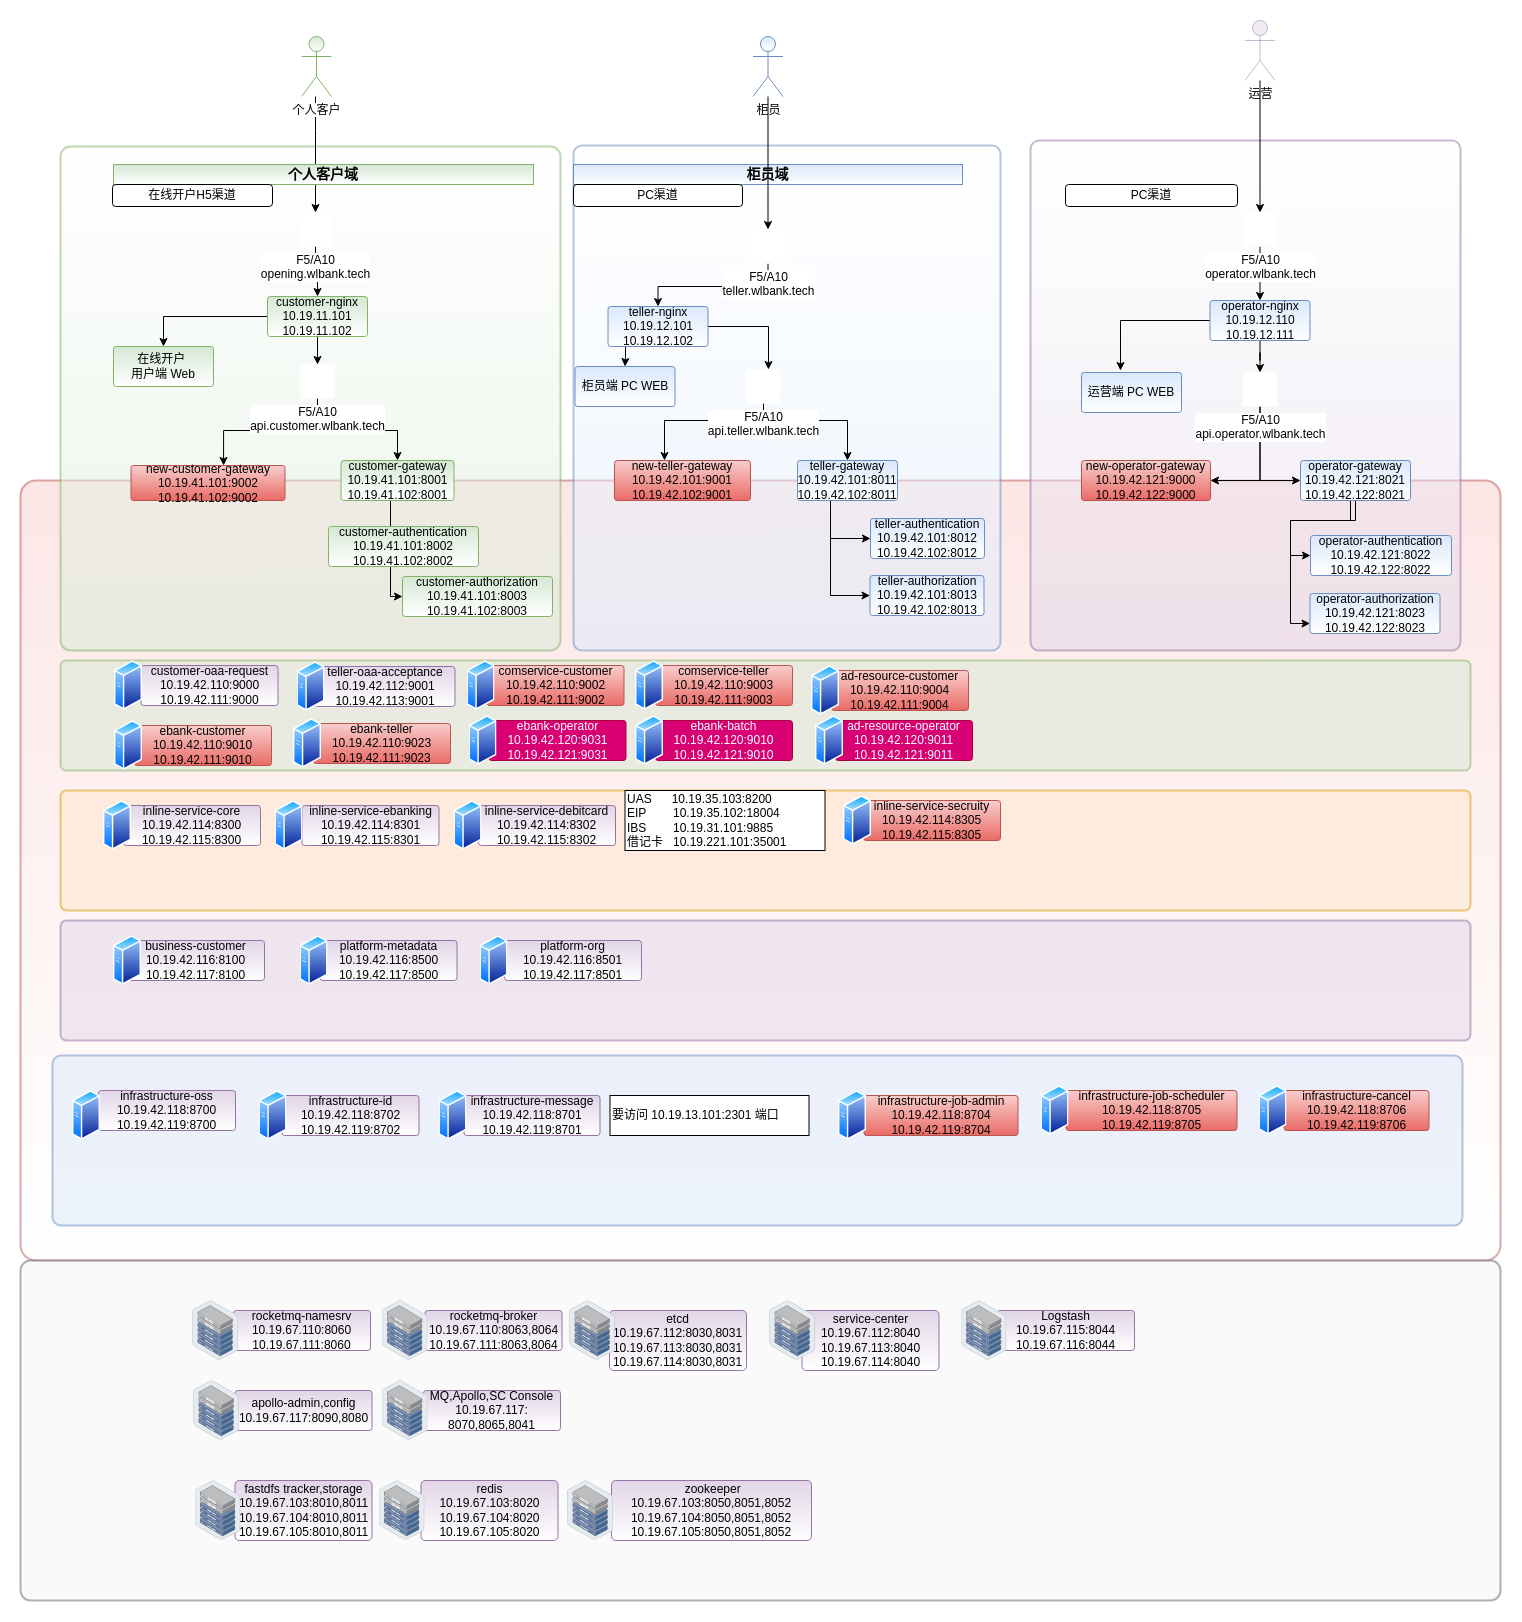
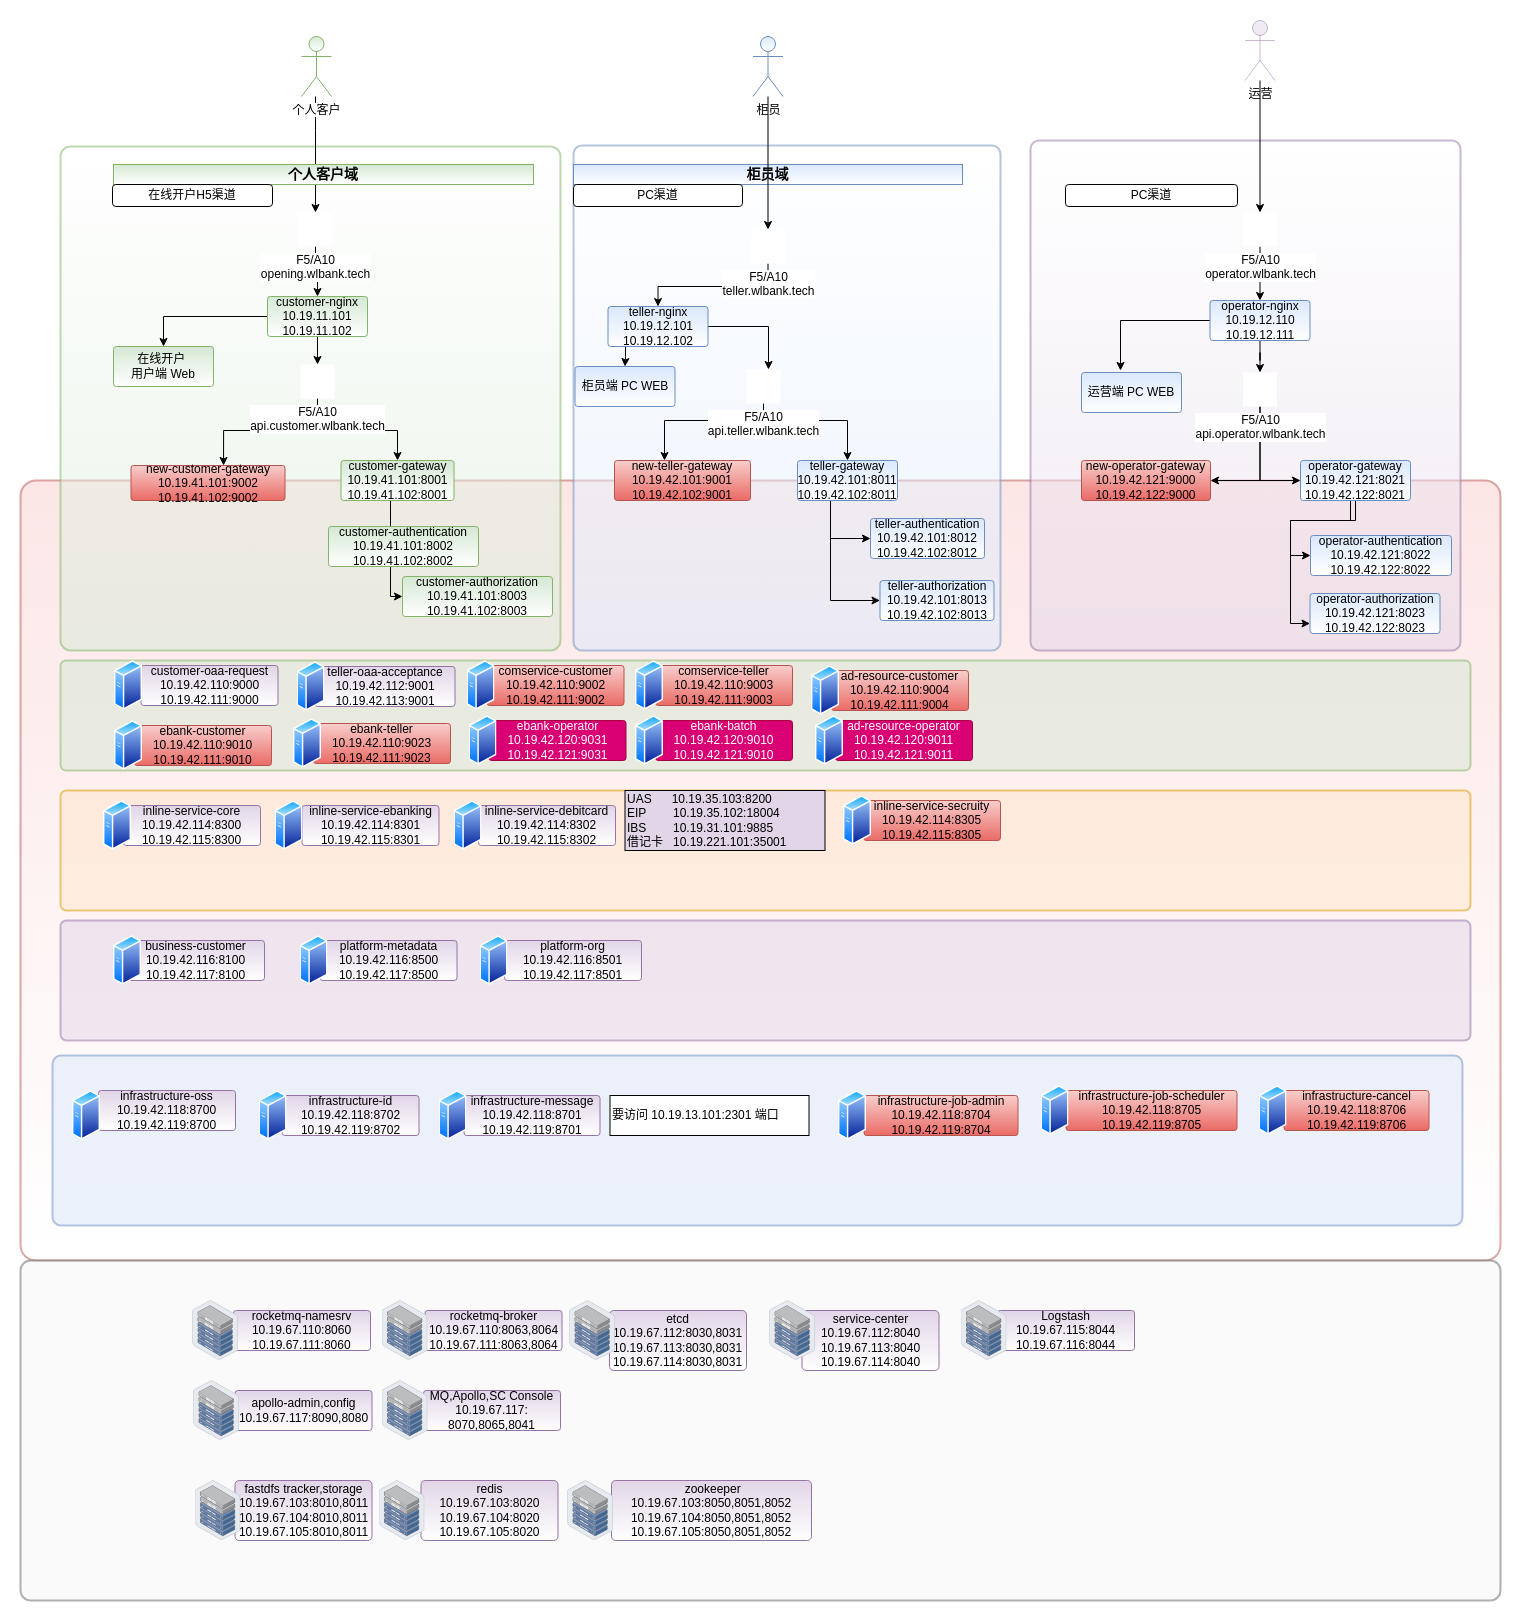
(927, 596) -> (937, 601)
(725, 821) -> (725, 821)
